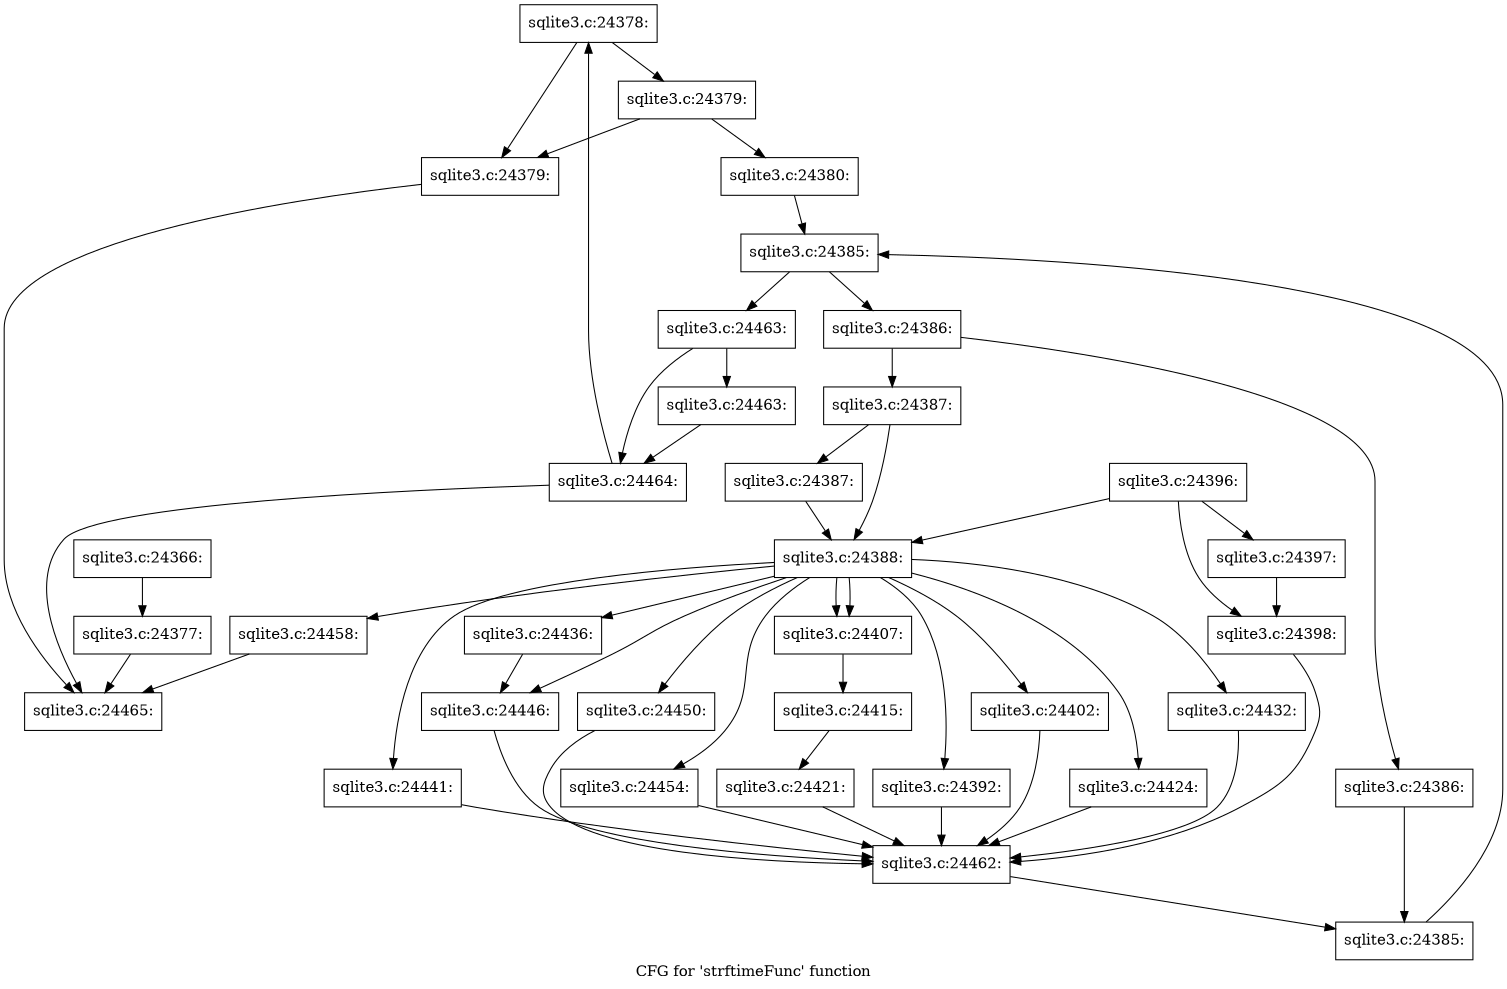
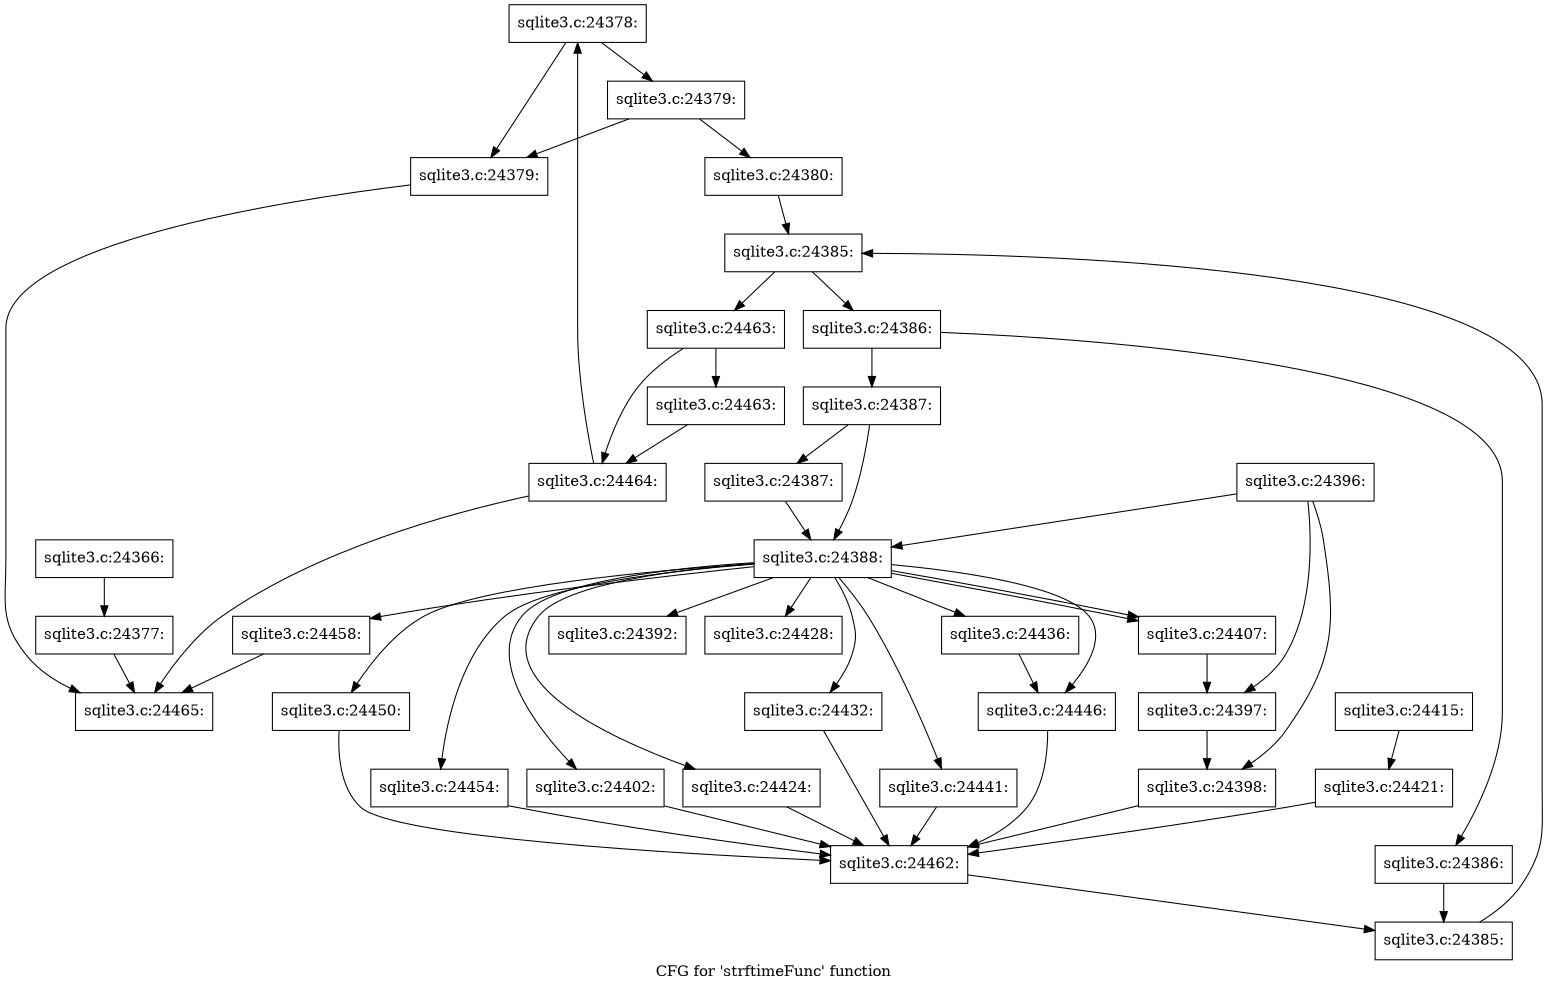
none -> (773, 635)
(843, 668) -> (1207, 668)
(941, 821) -> none
